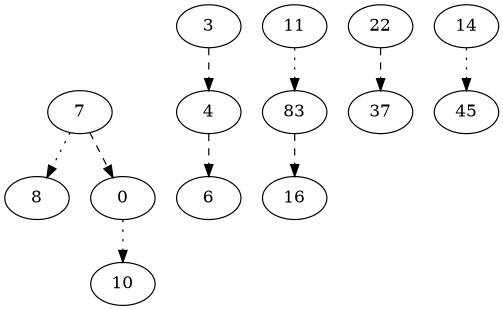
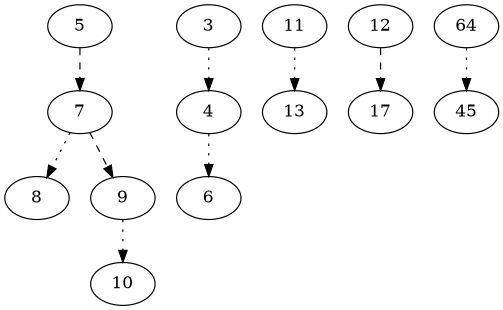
none -> (80, 26)
(381, 26) -> (381, 26)
(466, 26) -> (466, 26)
(209, 63) -> (209, 63)
(295, 112) -> (295, 112)
(381, 112) -> (381, 112)
(209, 149) -> (209, 149)
(123, 198) -> (123, 198)
(295, 198) -> none
